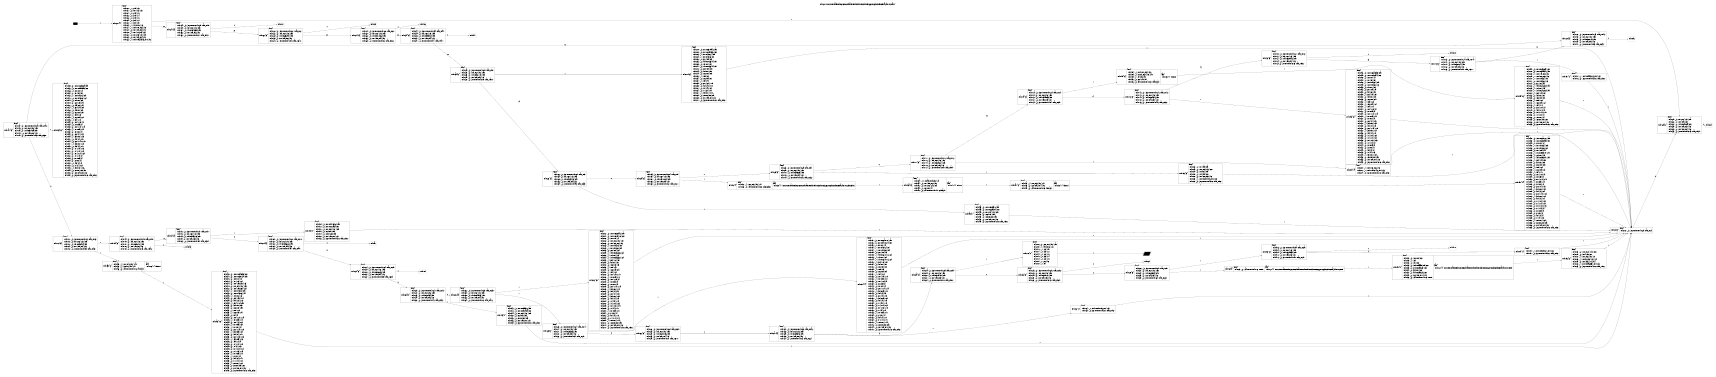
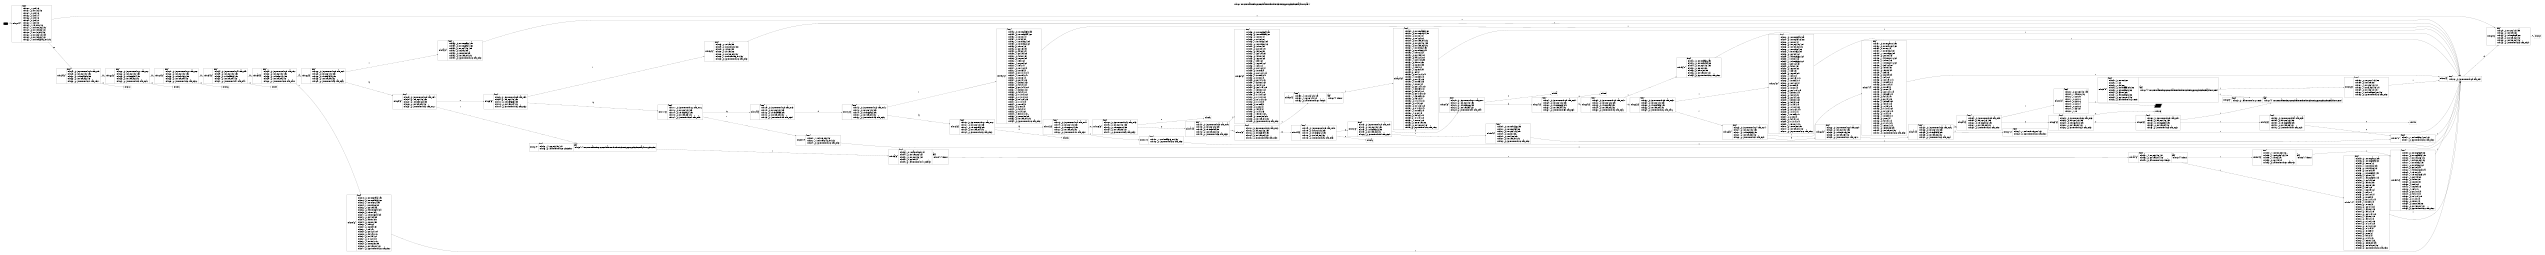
(769, 45) -> (1161, 128)
(1089, 88) -> (2220, 158)
(979, 231) -> (1960, 142)
(1368, 268) -> (2234, 96)
